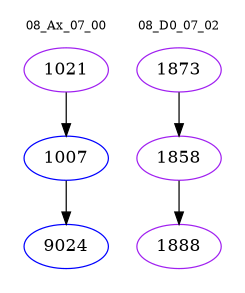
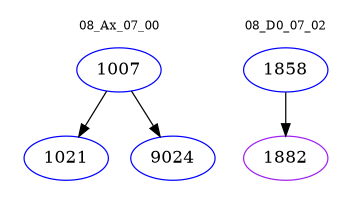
(66, 70) -> (66, 158)
(179, 70) -> none
(66, 108) -> (96, 108)
(179, 158) -> (286, 70)
(179, 247) -> (286, 158)
